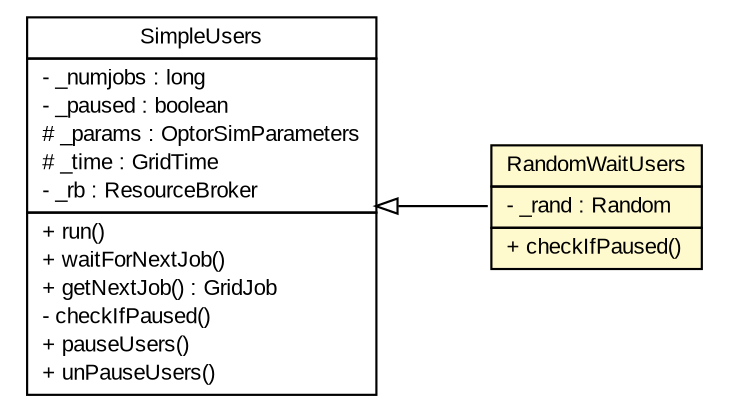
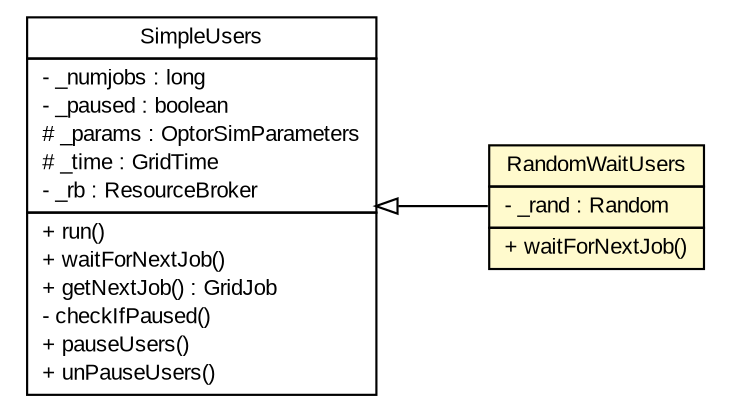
(594, 247) -> (597, 247)
